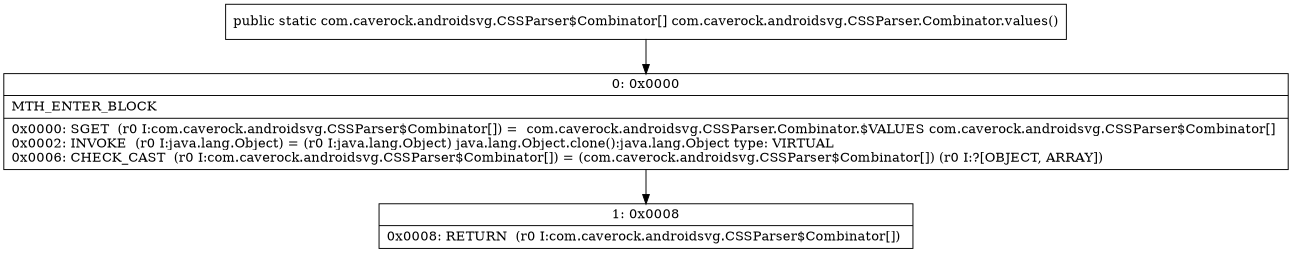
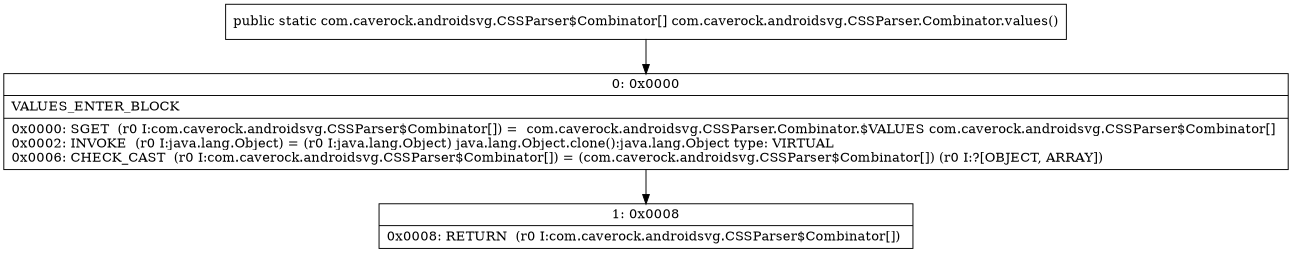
(85, 106) -> (96, 106)
